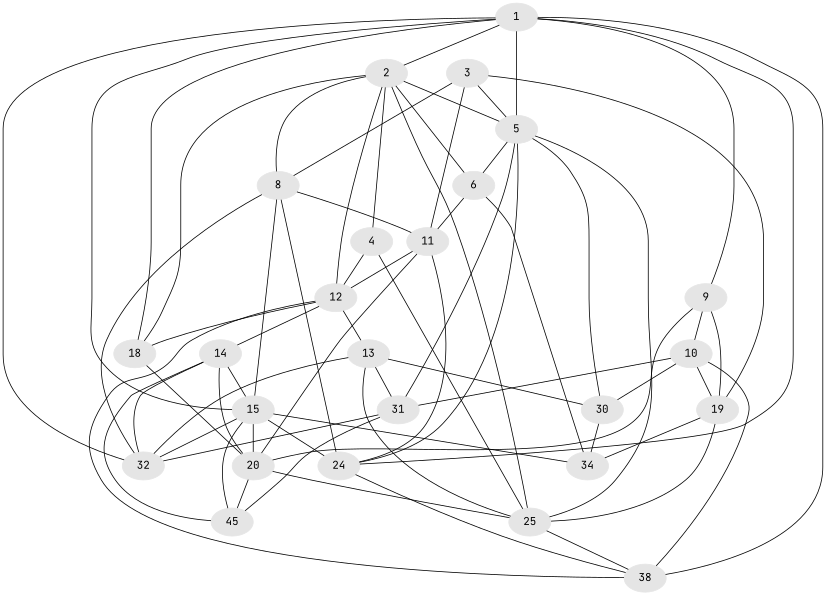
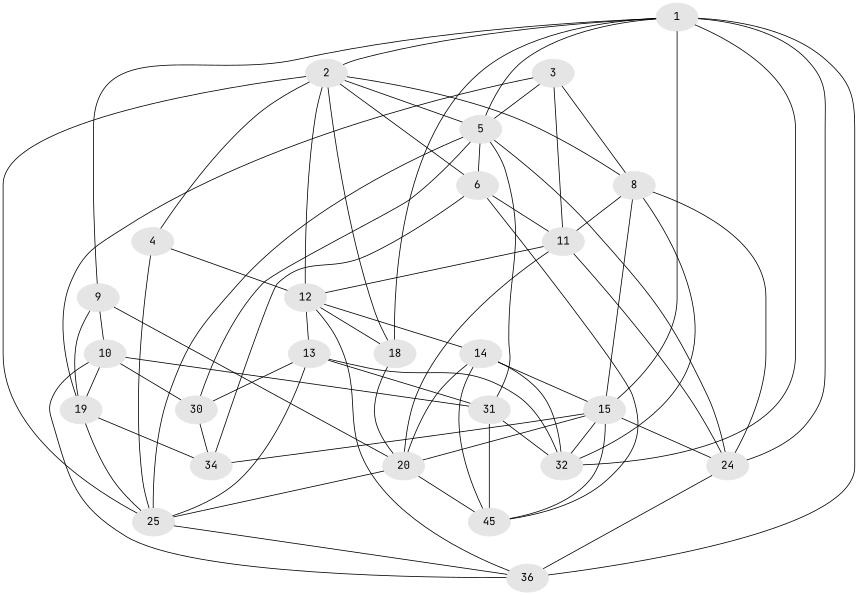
none -> (622, 376)
(645, 578) -> (527, 578)
